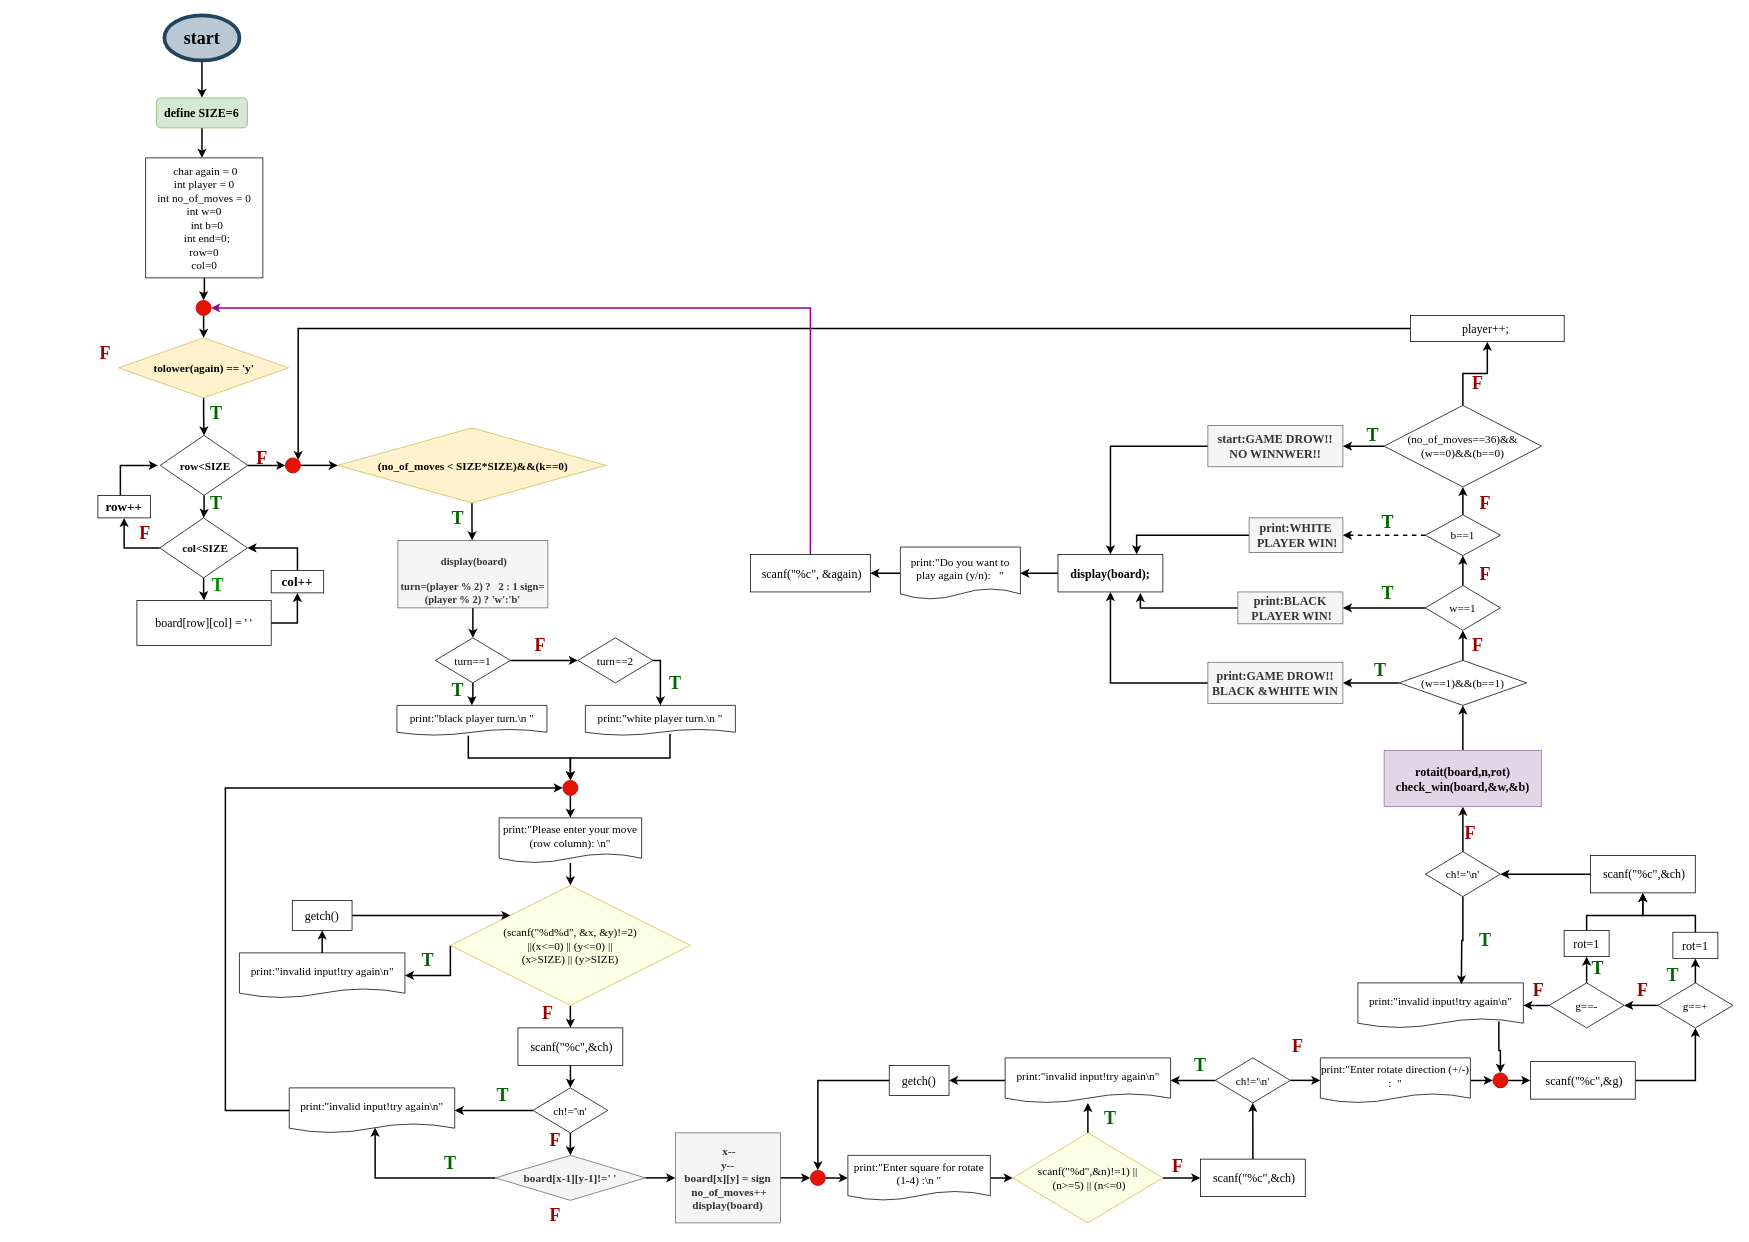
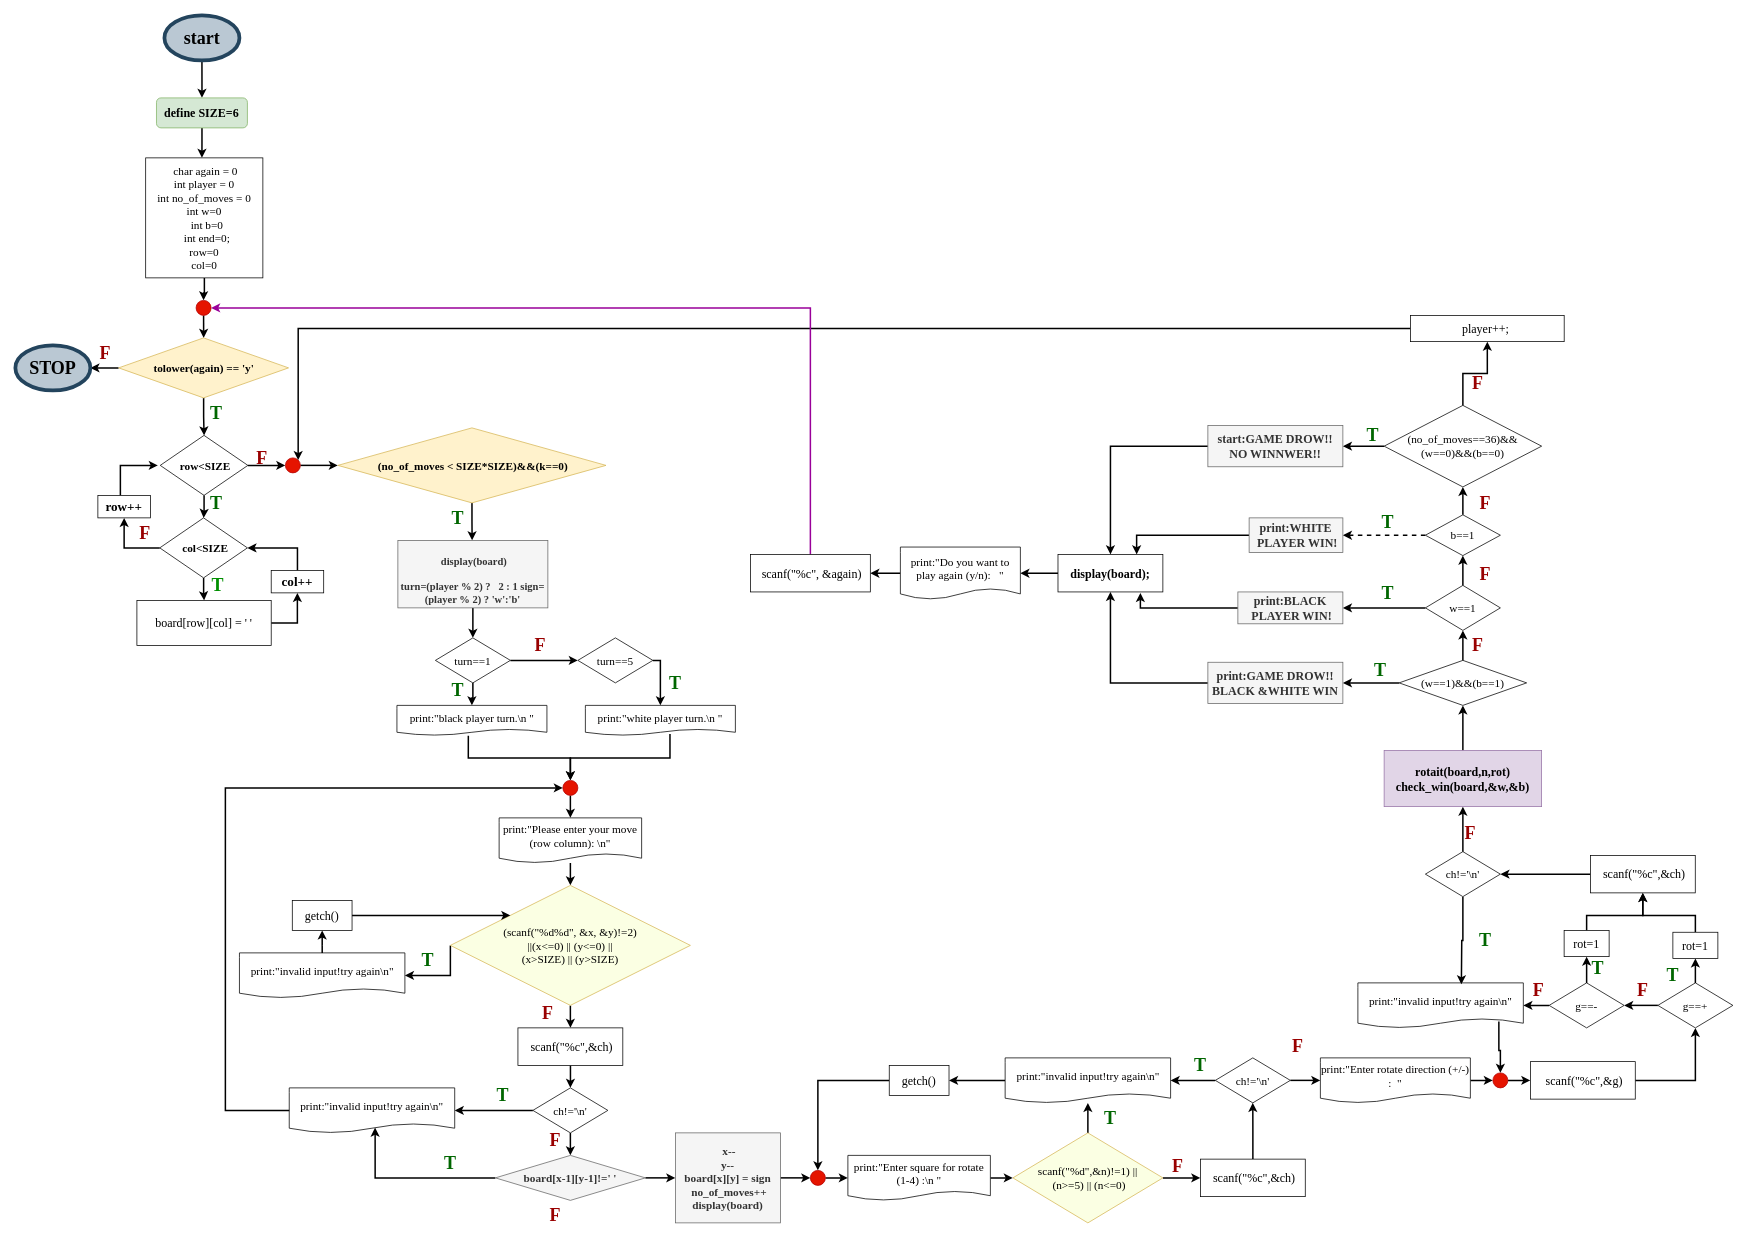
none -> (53, 368)
none -> (107, 368)
(615, 660) -> (615, 660)
